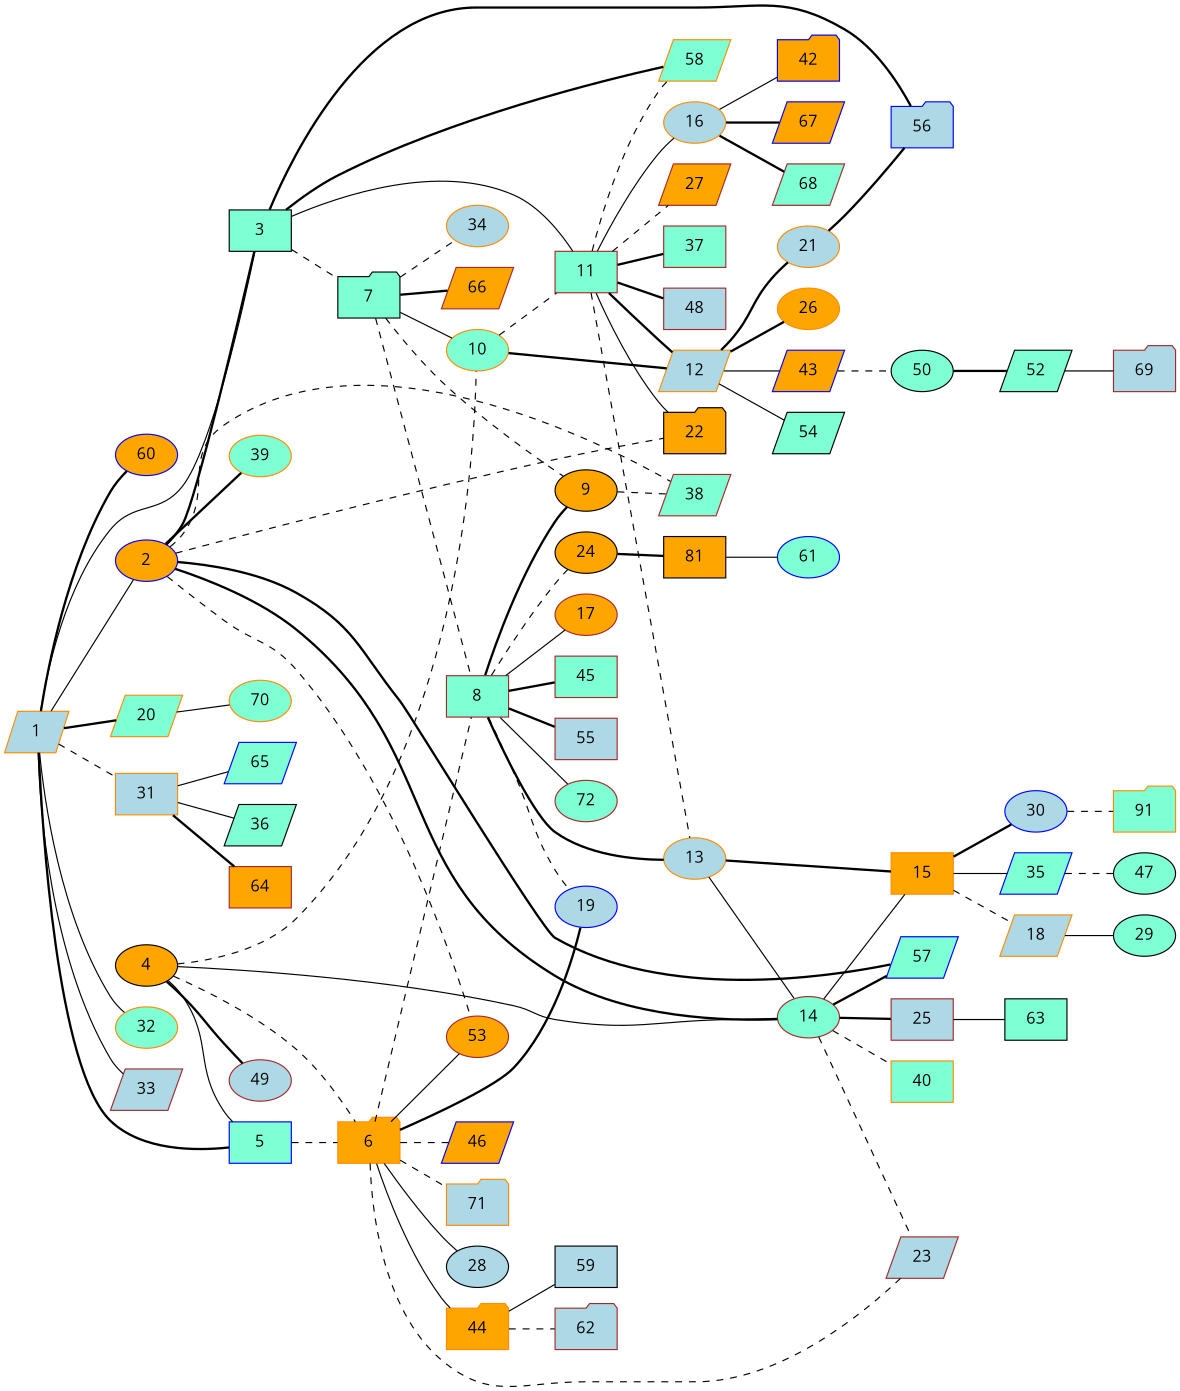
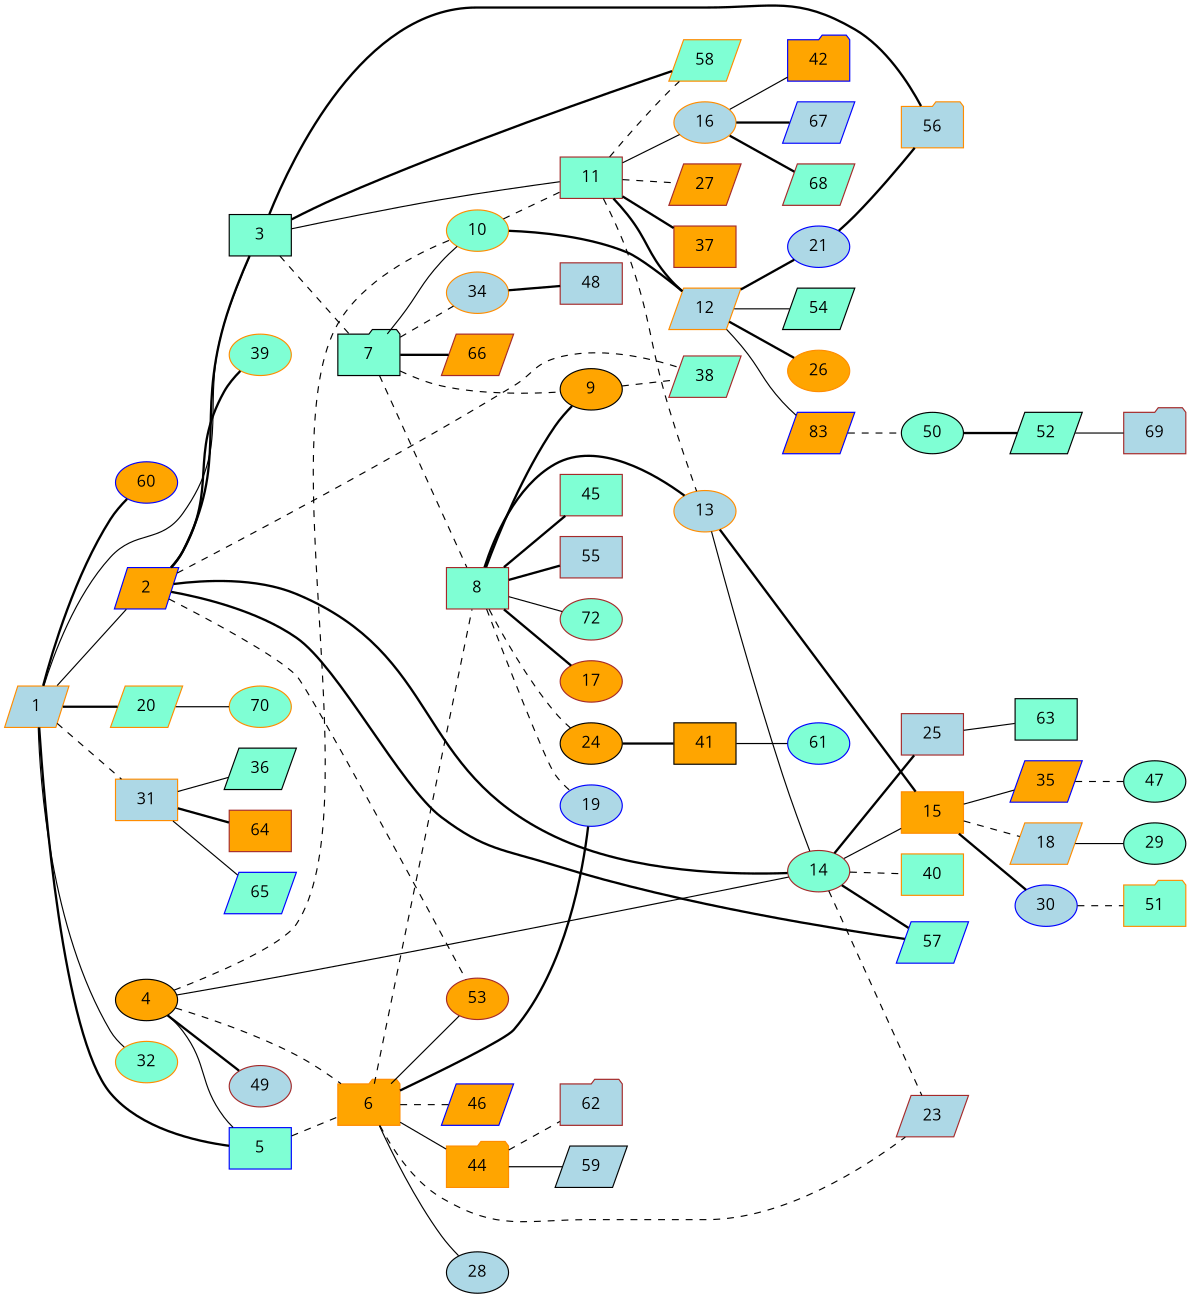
(808, 123) -> (819, 123)
(922, 127) -> (932, 127)
(695, 247) -> (705, 247)
(808, 247) -> (819, 247)
(640, 290) -> (534, 288)
(808, 371) -> (819, 433)
(695, 433) -> none
(695, 557) -> (705, 744)
(147, 561) -> (147, 588)
(536, 653) -> (538, 638)
(1145, 811) -> (1155, 906)
(1036, 874) -> (1046, 782)
(147, 1090) -> none
(478, 1205) -> none
(586, 1267) -> (591, 1167)
